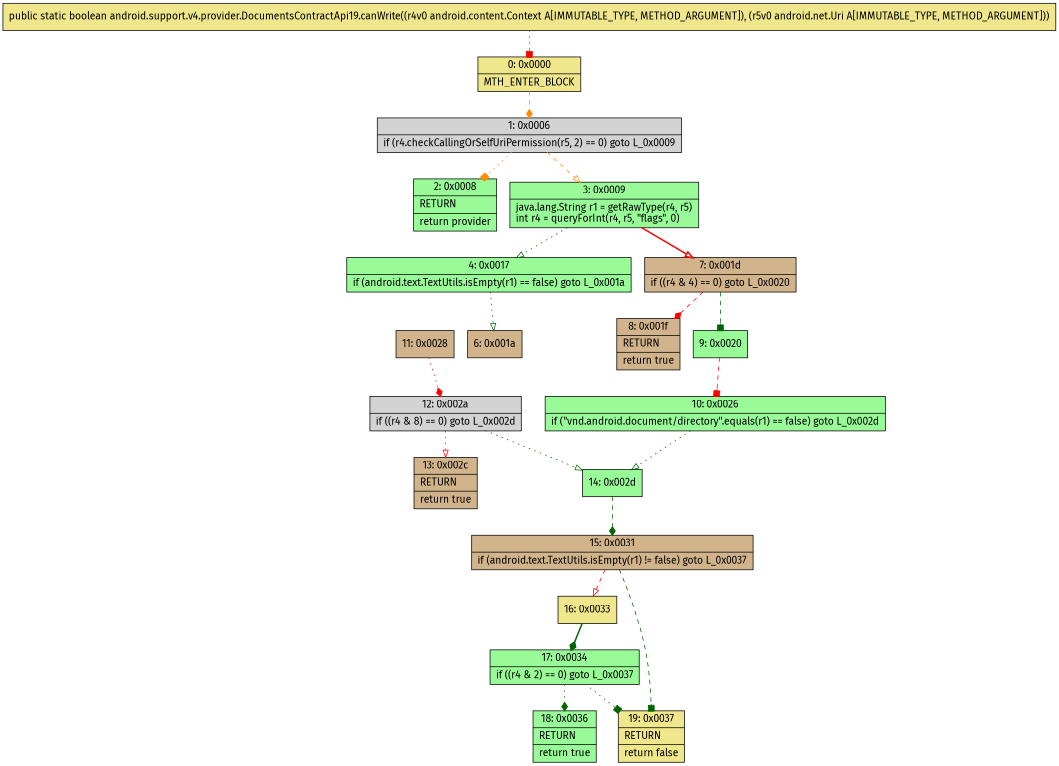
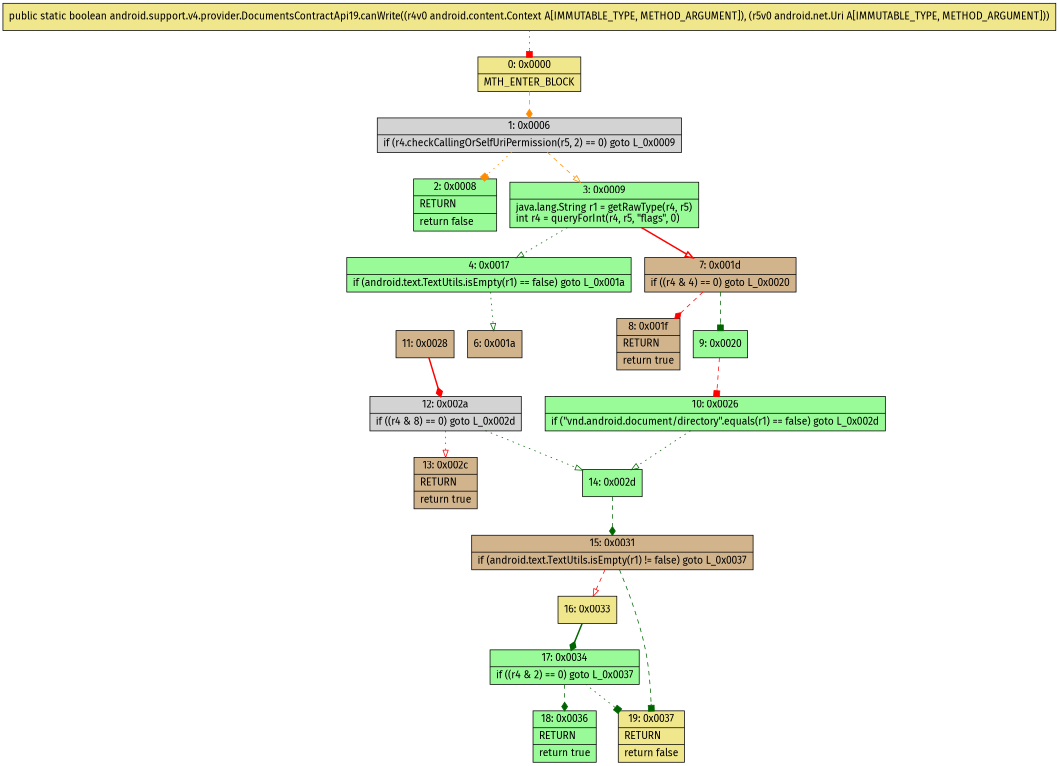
(455, 222) -> (447, 222)
(433, 373) -> (433, 373)
(565, 693) -> (565, 693)
